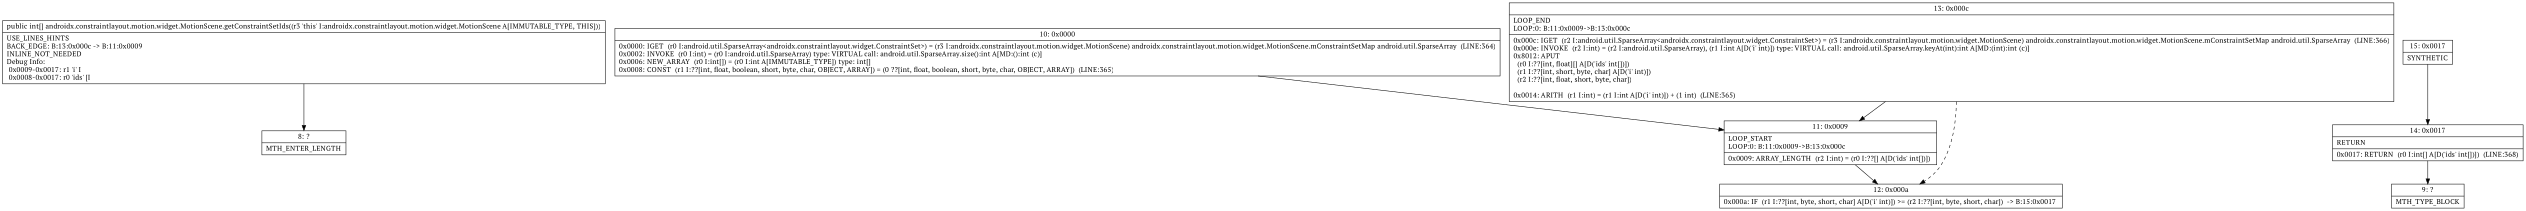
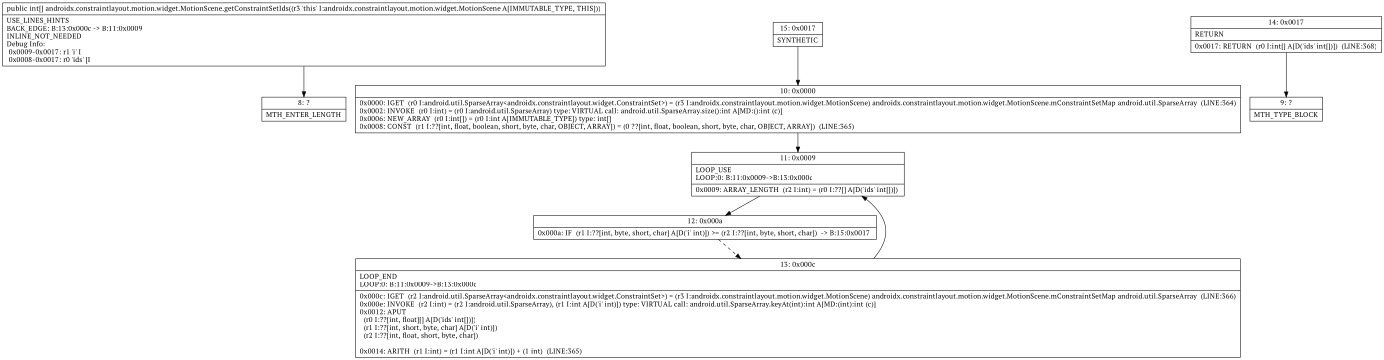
(1539, 56) -> (385, 312)
(2428, 92) -> (798, 63)
(1750, 139) -> (714, 170)
(1950, 146) -> (728, 247)
